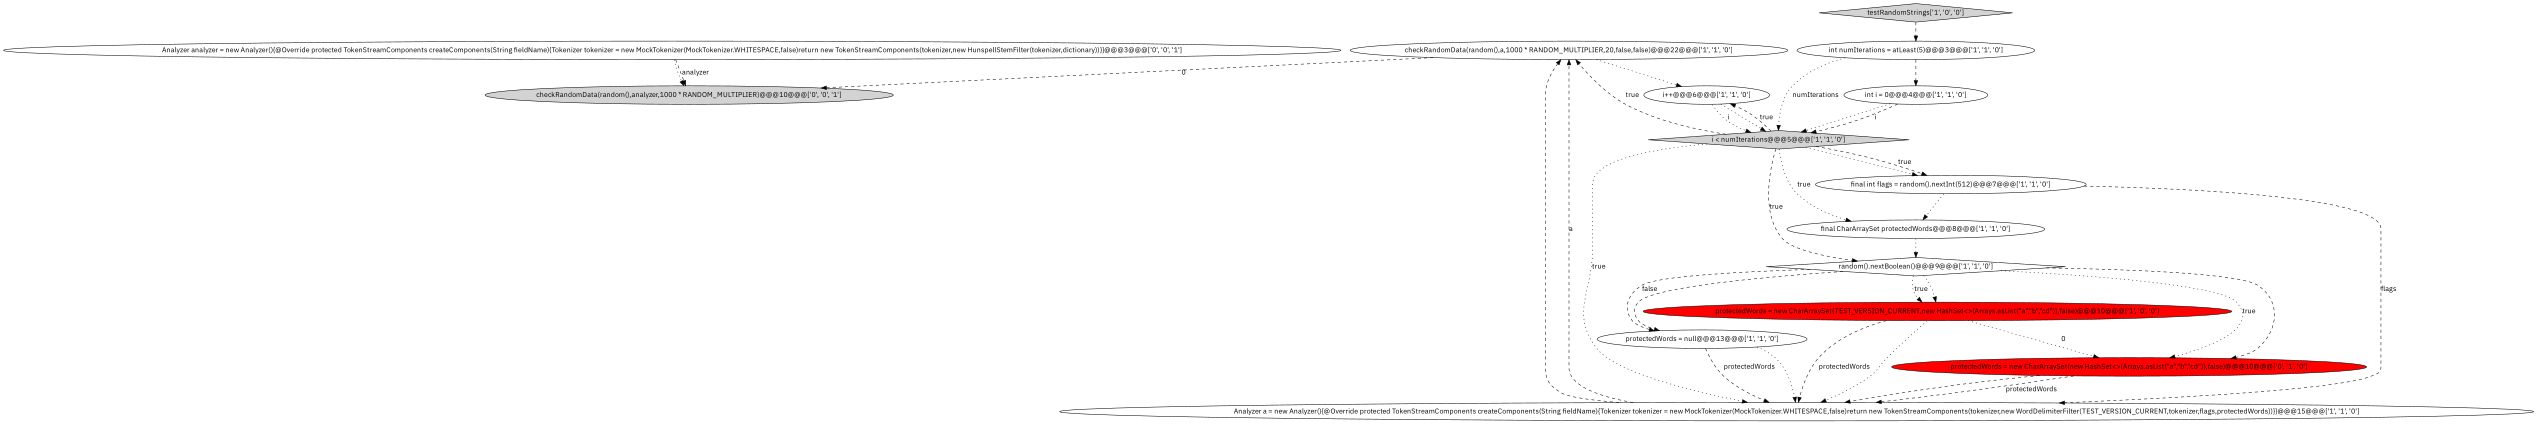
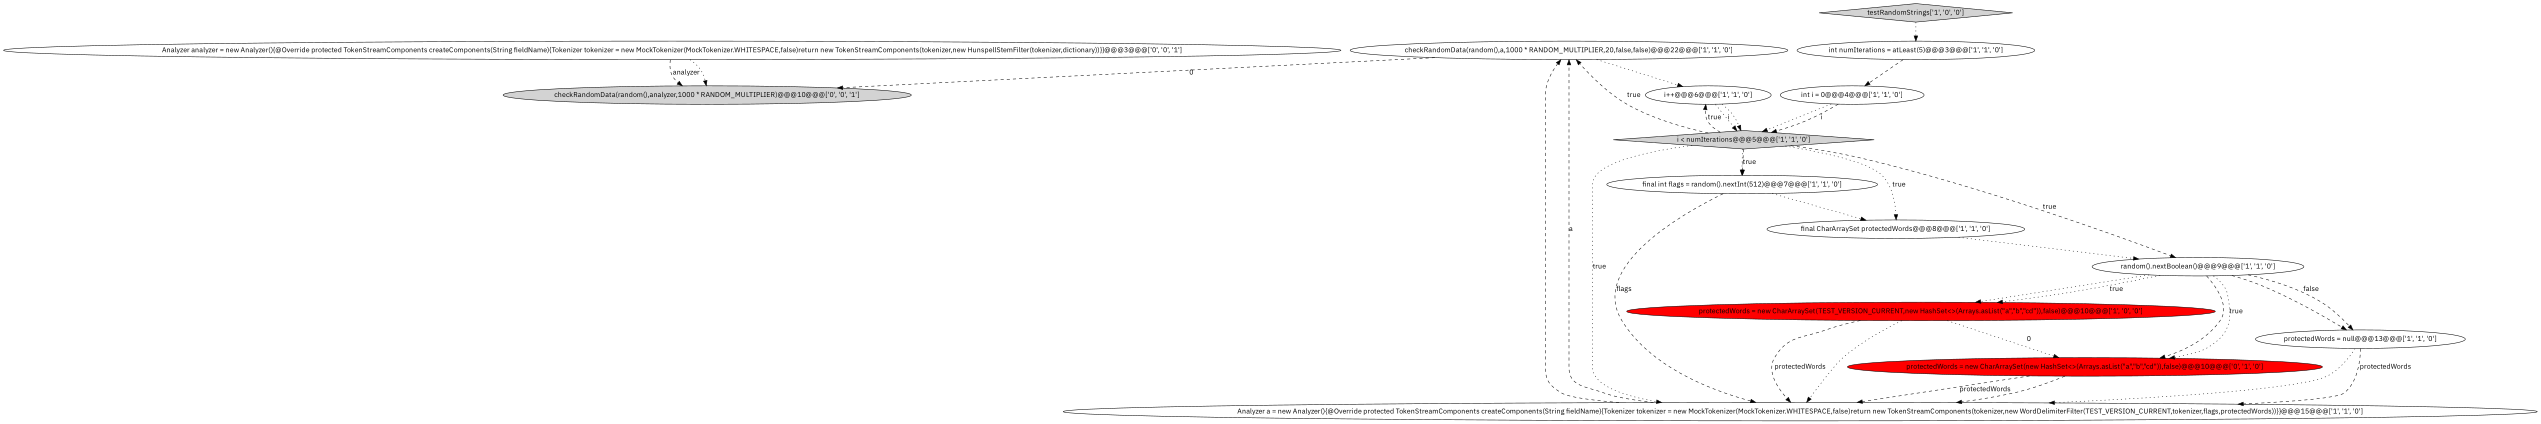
(1916, 29) -> (1916, 29)
(1799, 80) -> none
(1916, 267) -> (2198, 267)
